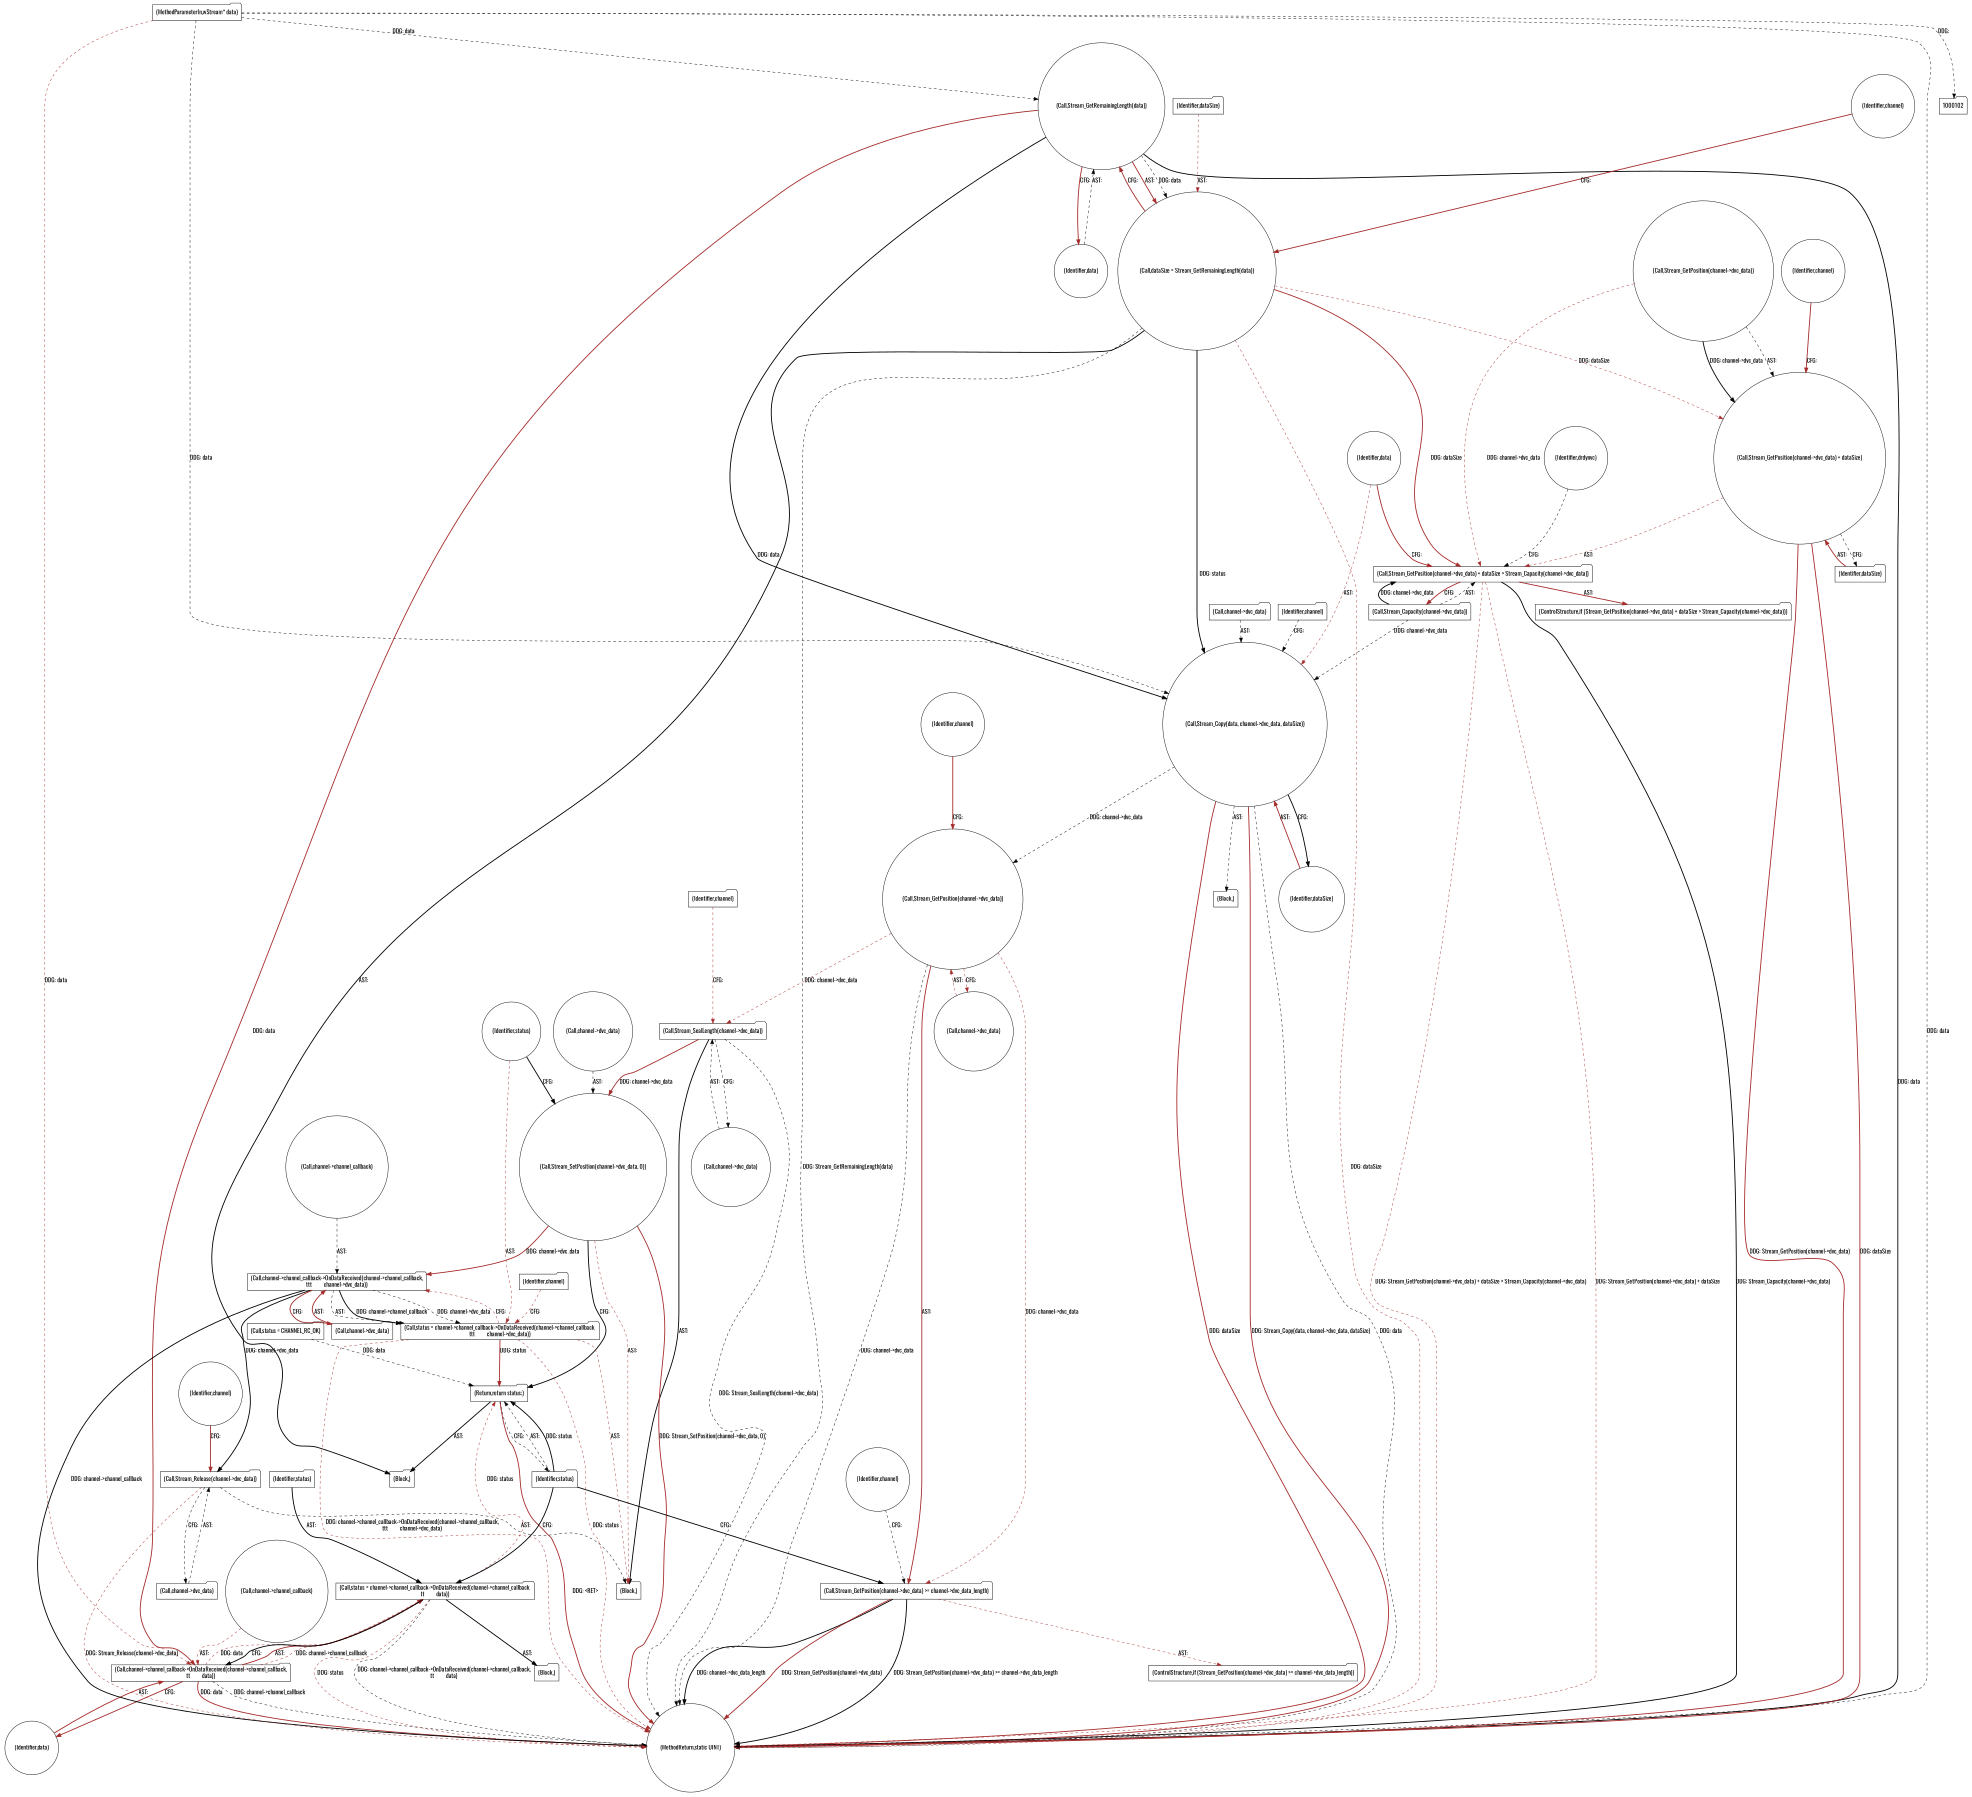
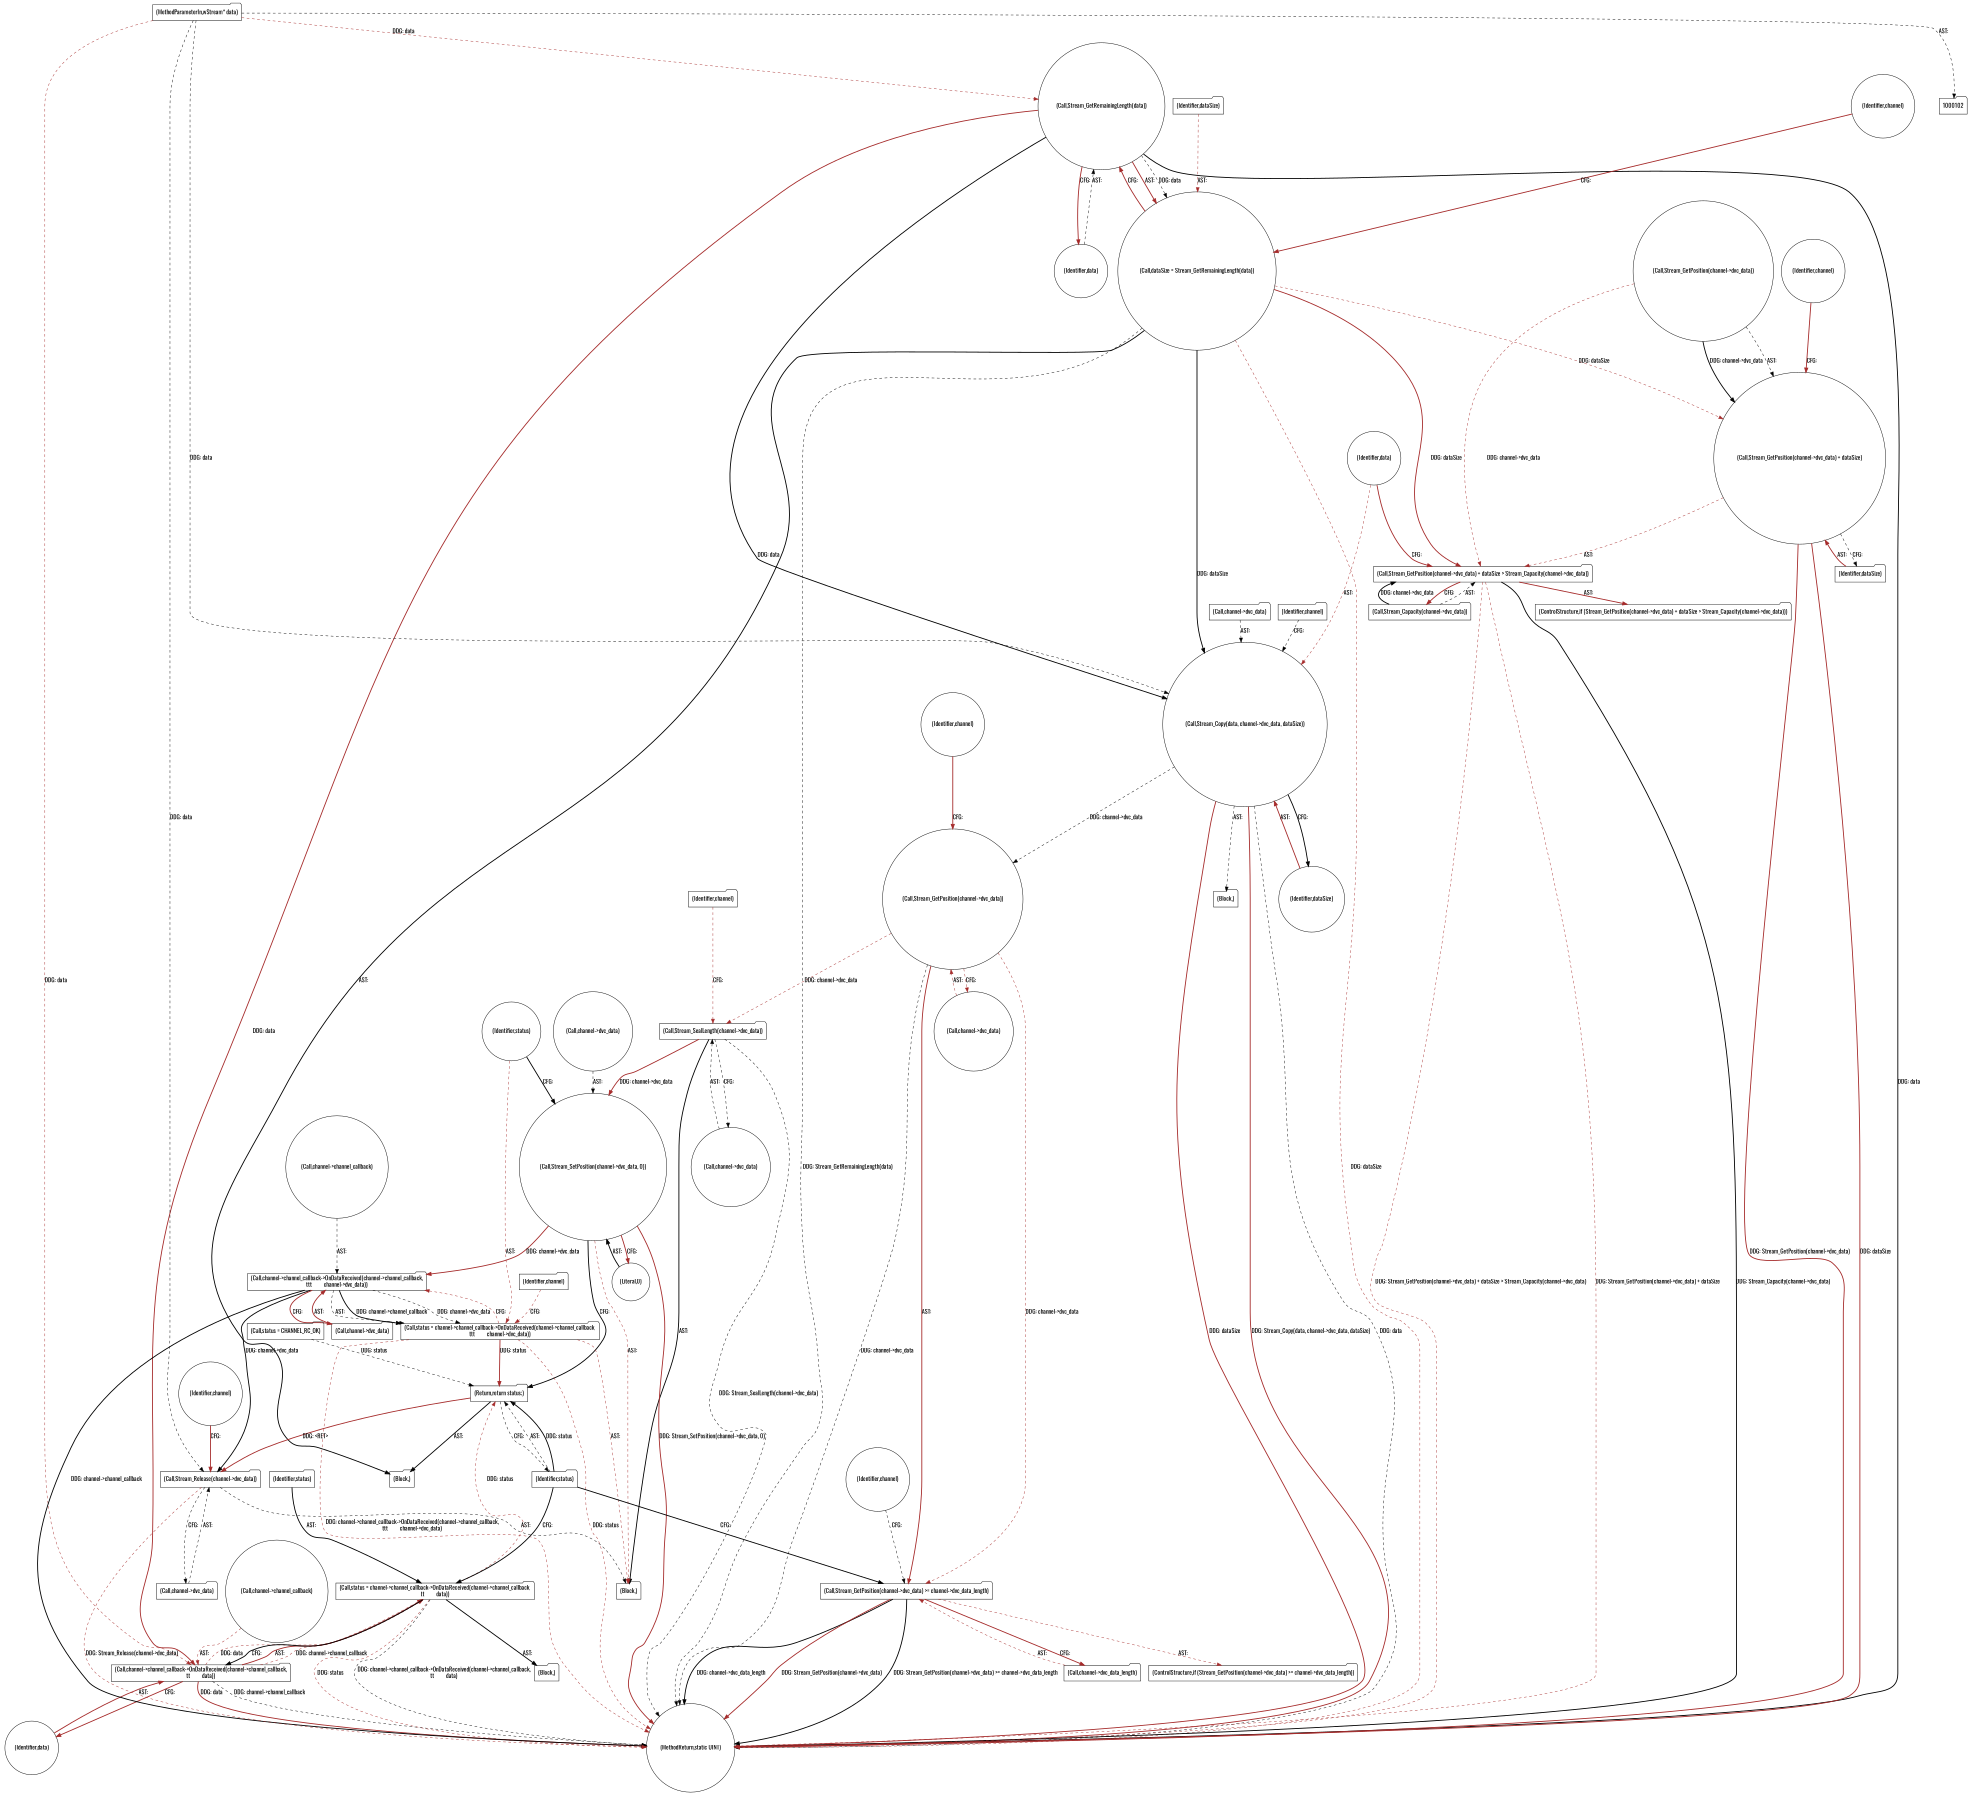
(1944, 32) -> (1944, 32)
(638, 58) -> (638, 58)
(1576, 458) -> none
(1213, 574) -> (1213, 574)
(1927, 617) -> (170, 747)
(1363, 649) -> none
none -> (631, 1282)
(374, 1351) -> (374, 1351)
(563, 1574) -> (345, 1423)
none -> (1102, 1673)
